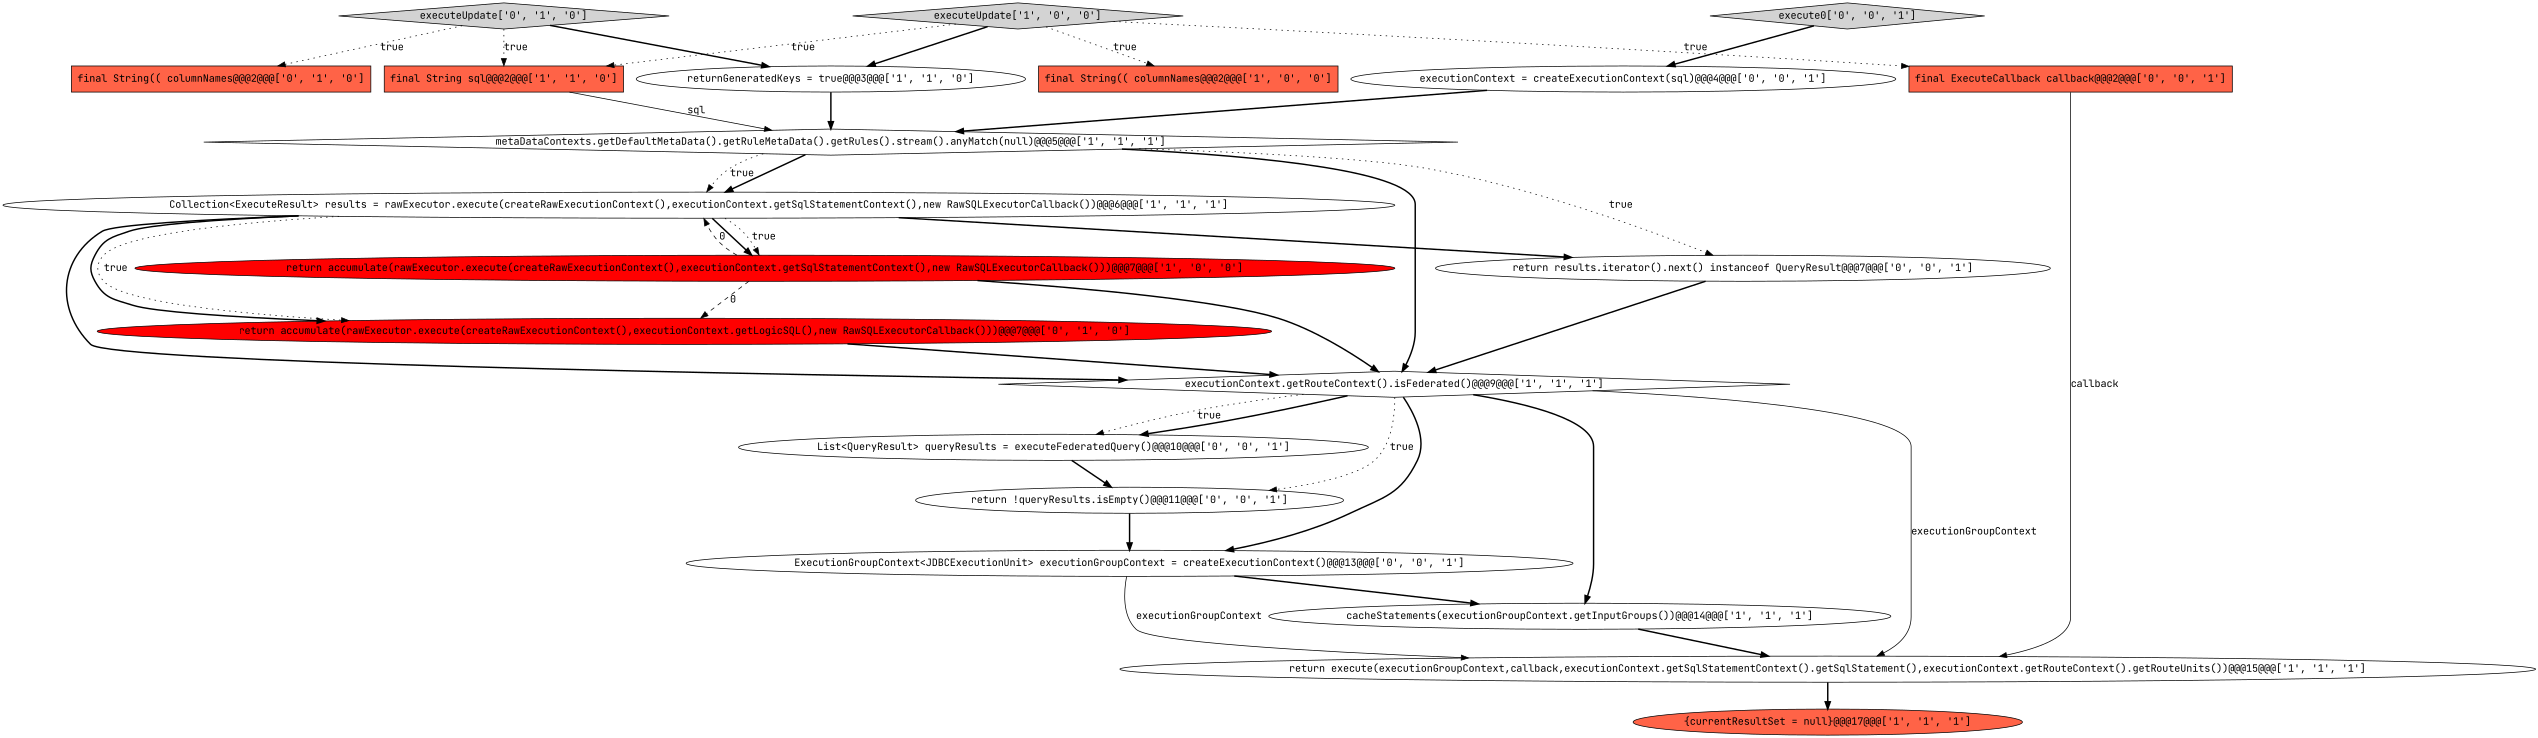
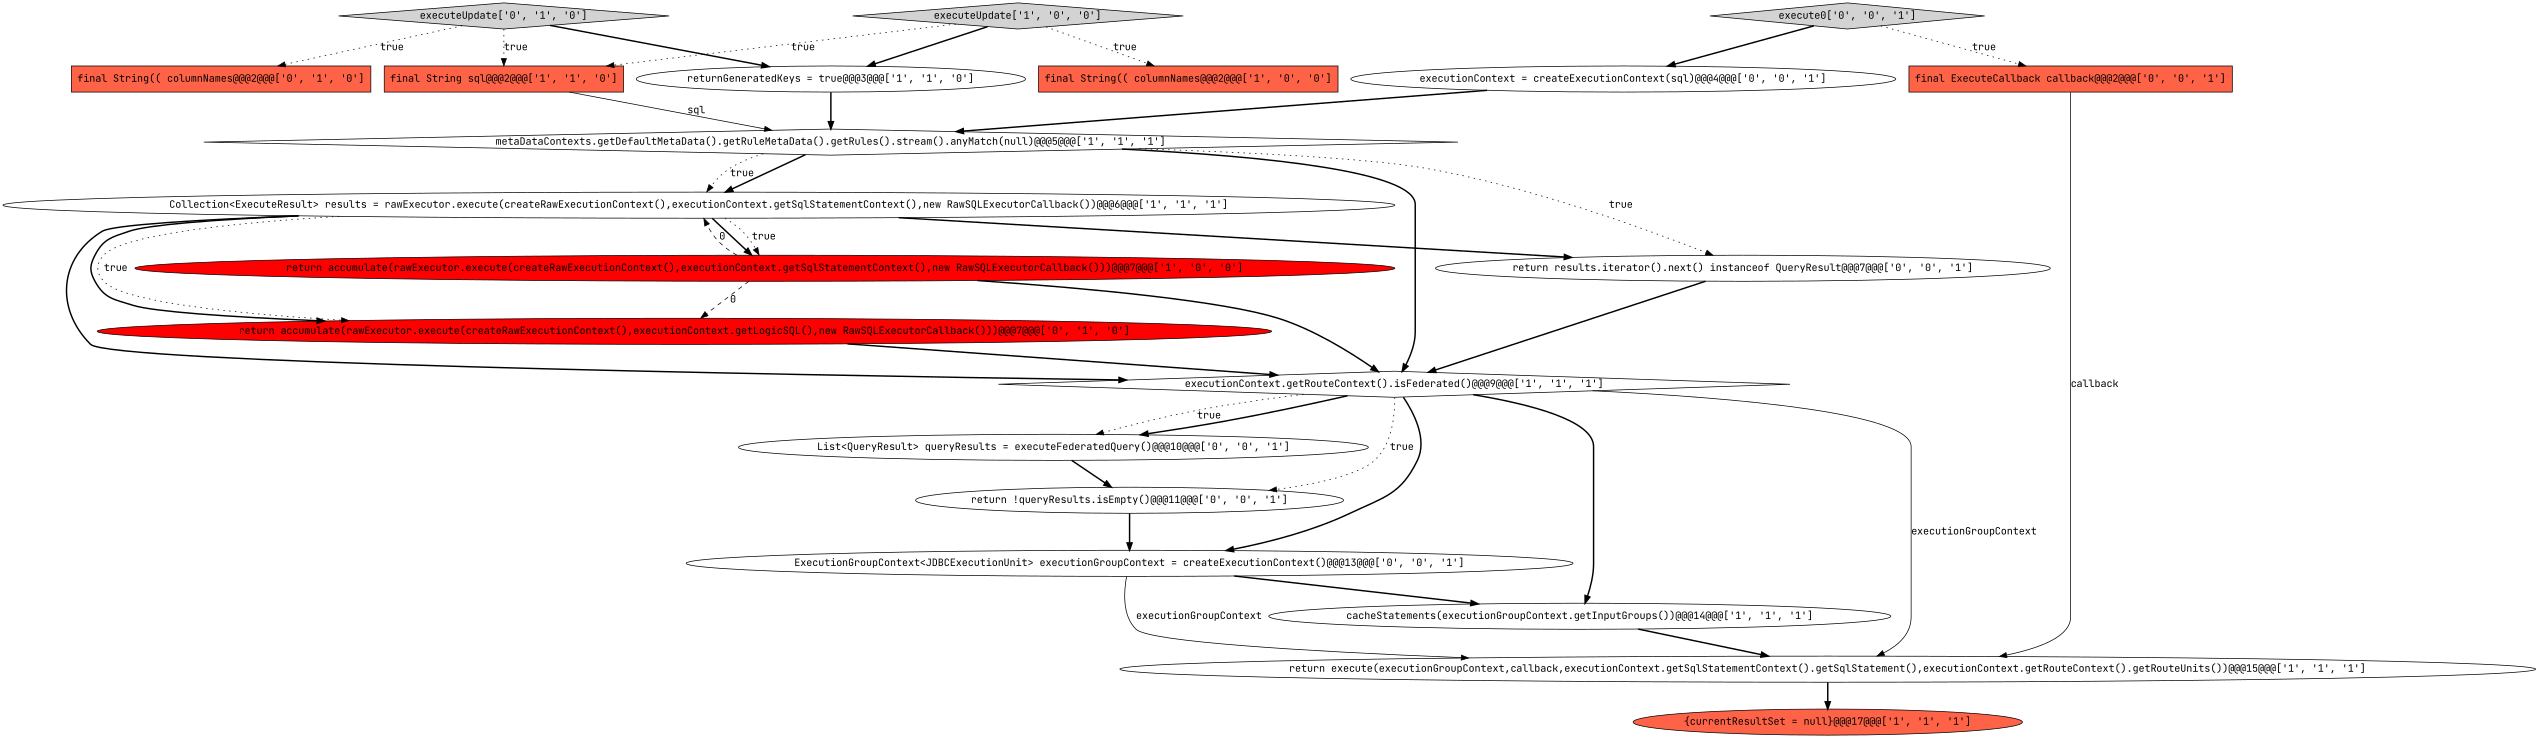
(1508, 42) -> (1950, 45)
